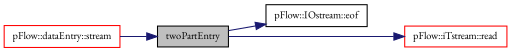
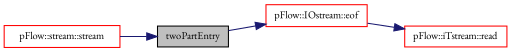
(317, 16) -> (317, 16)
(62, 37) -> (62, 37)
(311, 37) -> (381, 25)
